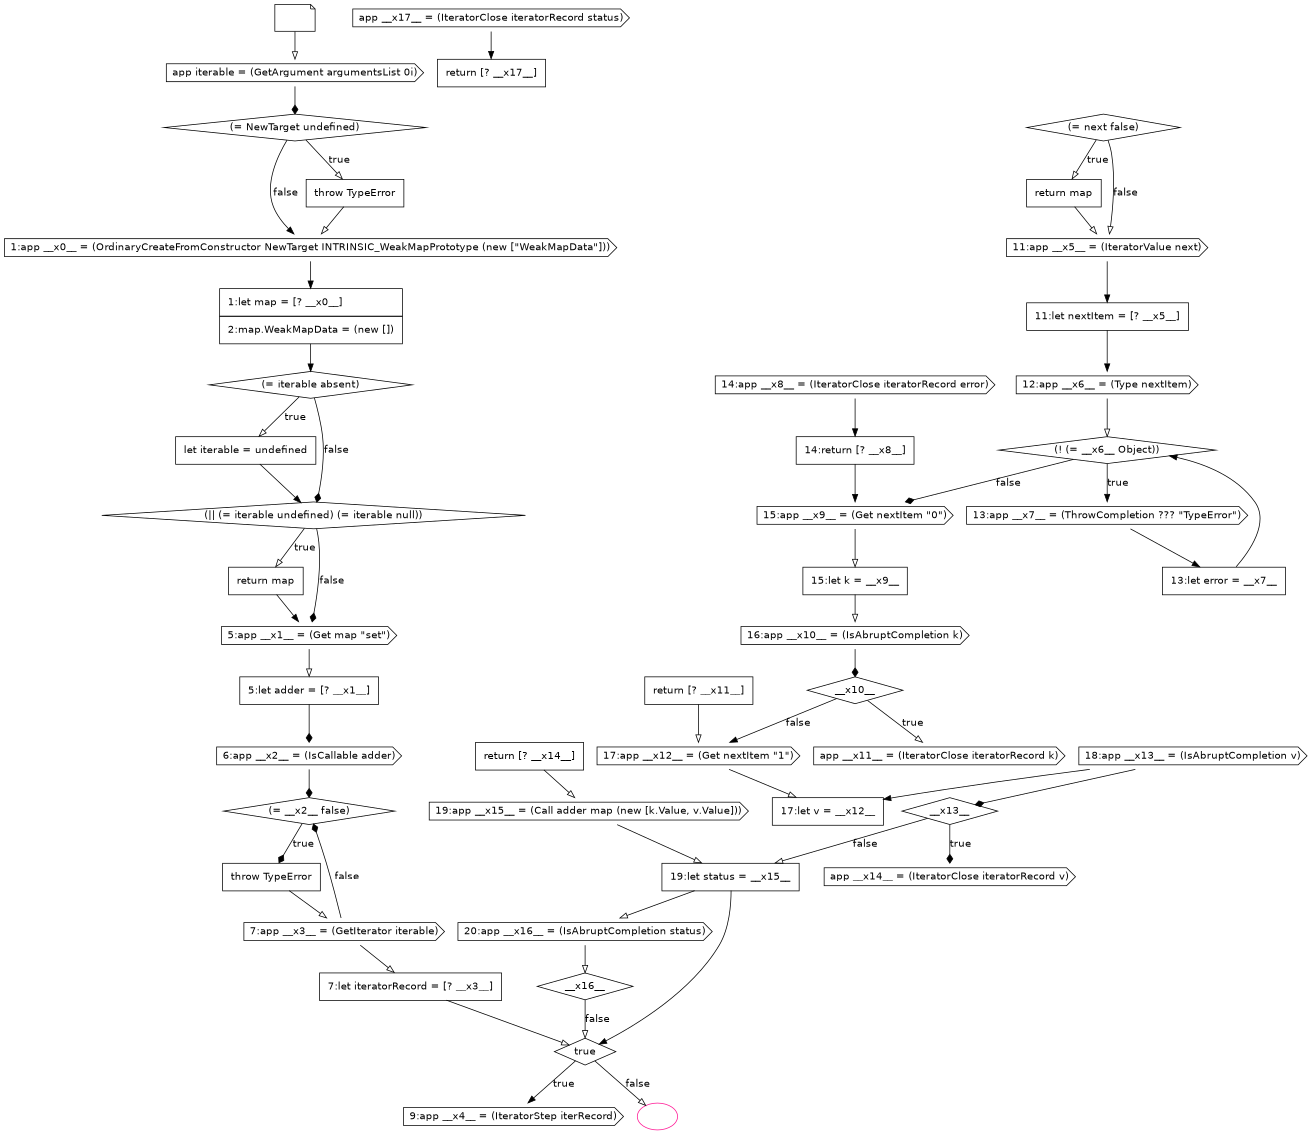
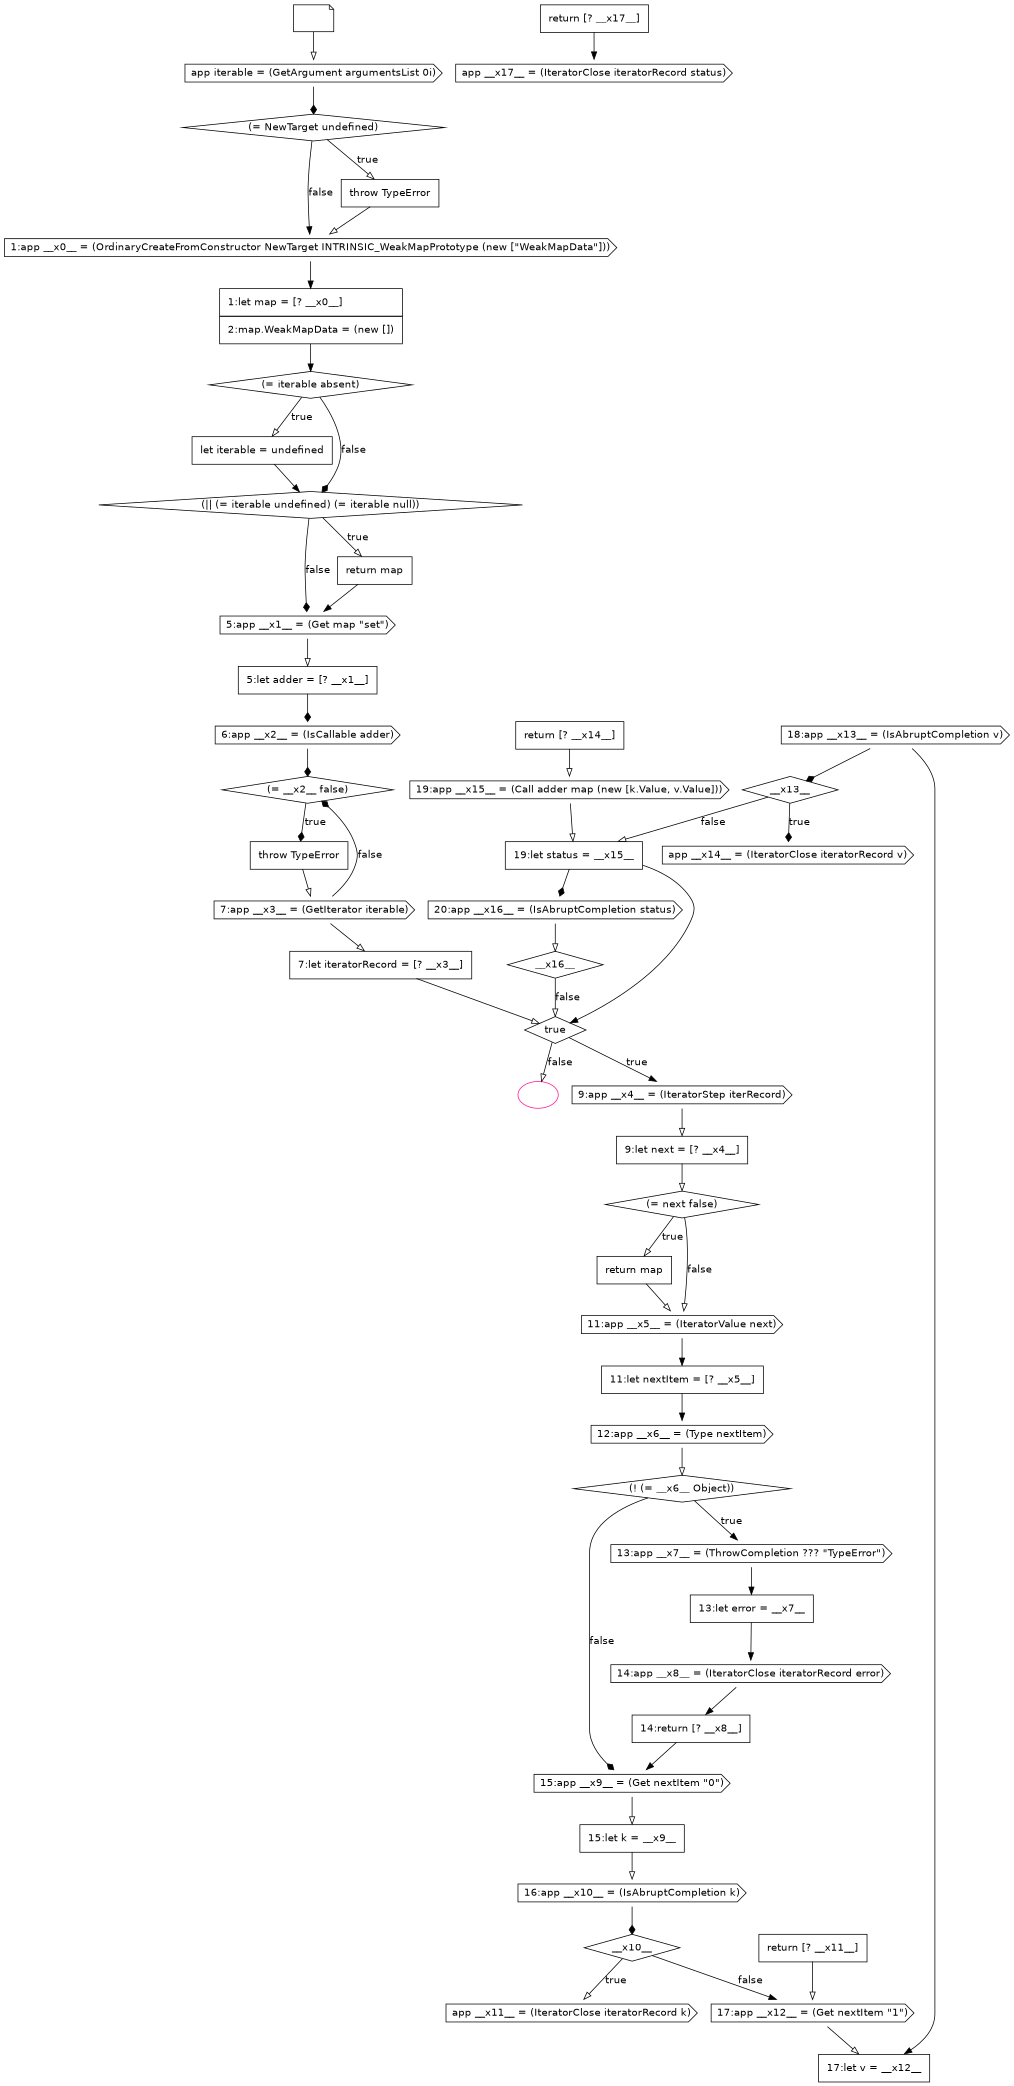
(491, 41) -> (594, 42)
(1249, 494) -> (751, 1638)
(661, 903) -> (566, 878)
none -> (682, 1150)
